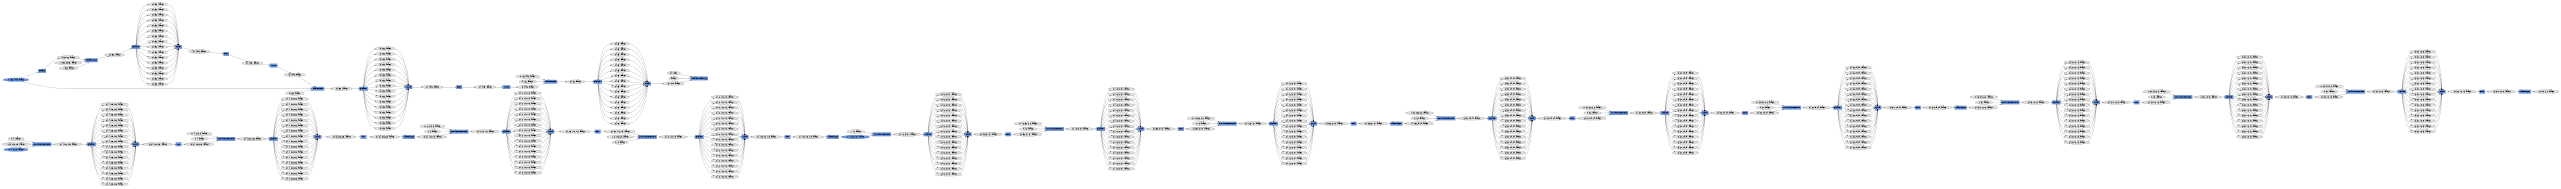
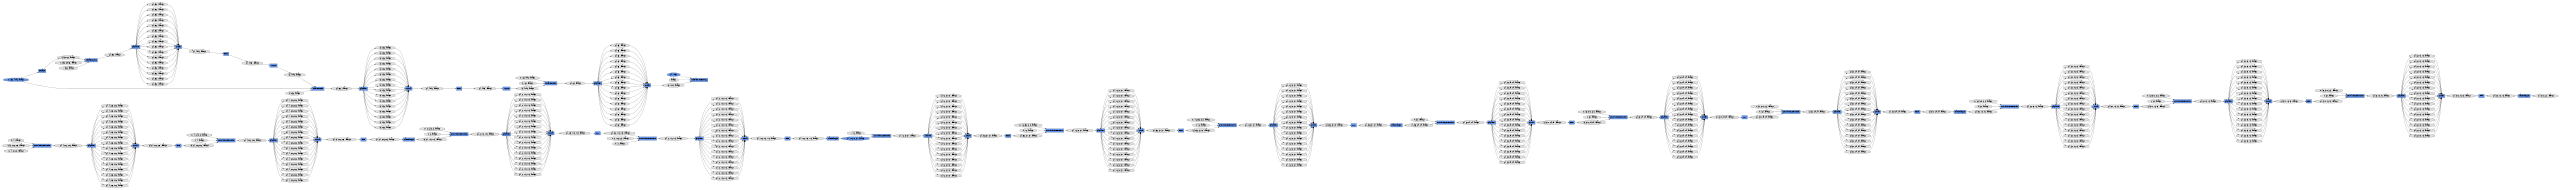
(674, 73) -> (674, 75)
(1420, 113) -> none
(16, 150) -> (16, 151)
